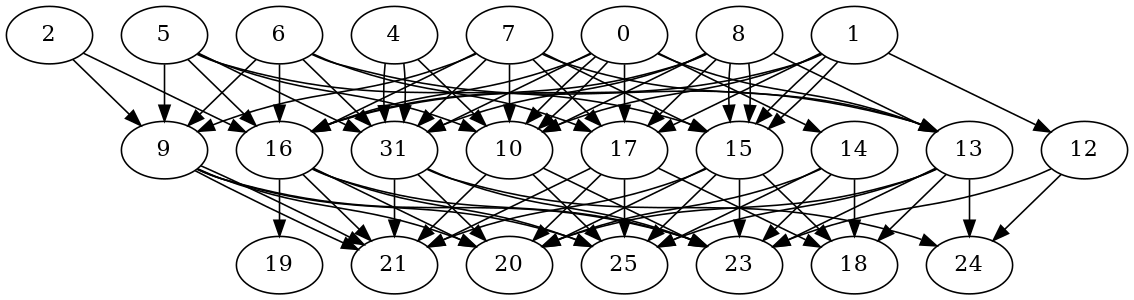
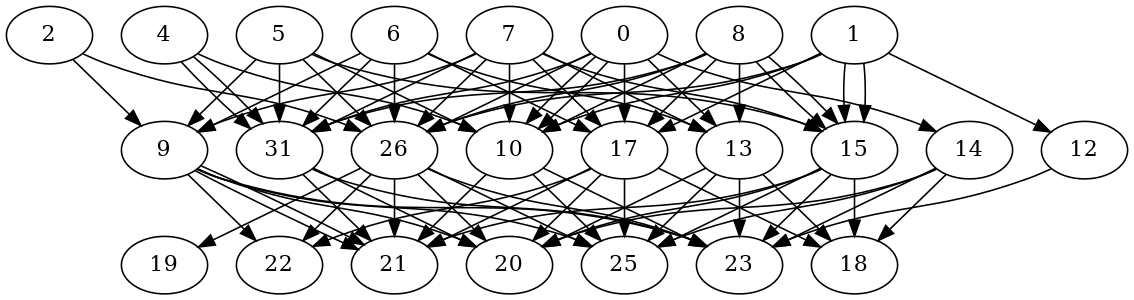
(280, 150) -> (395, 150)
none -> (280, 265)
(970, 265) -> none
